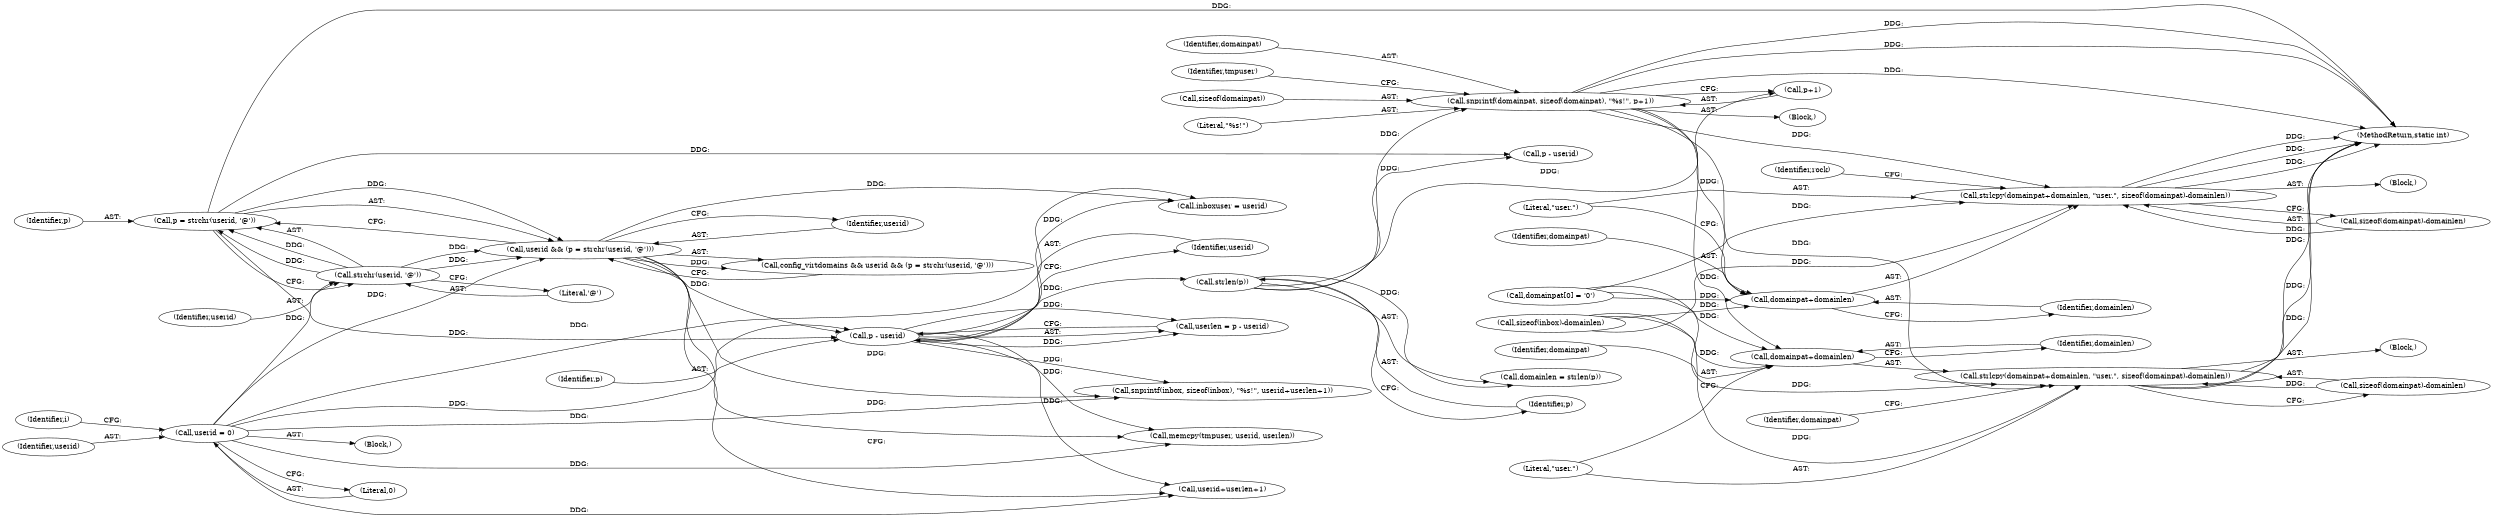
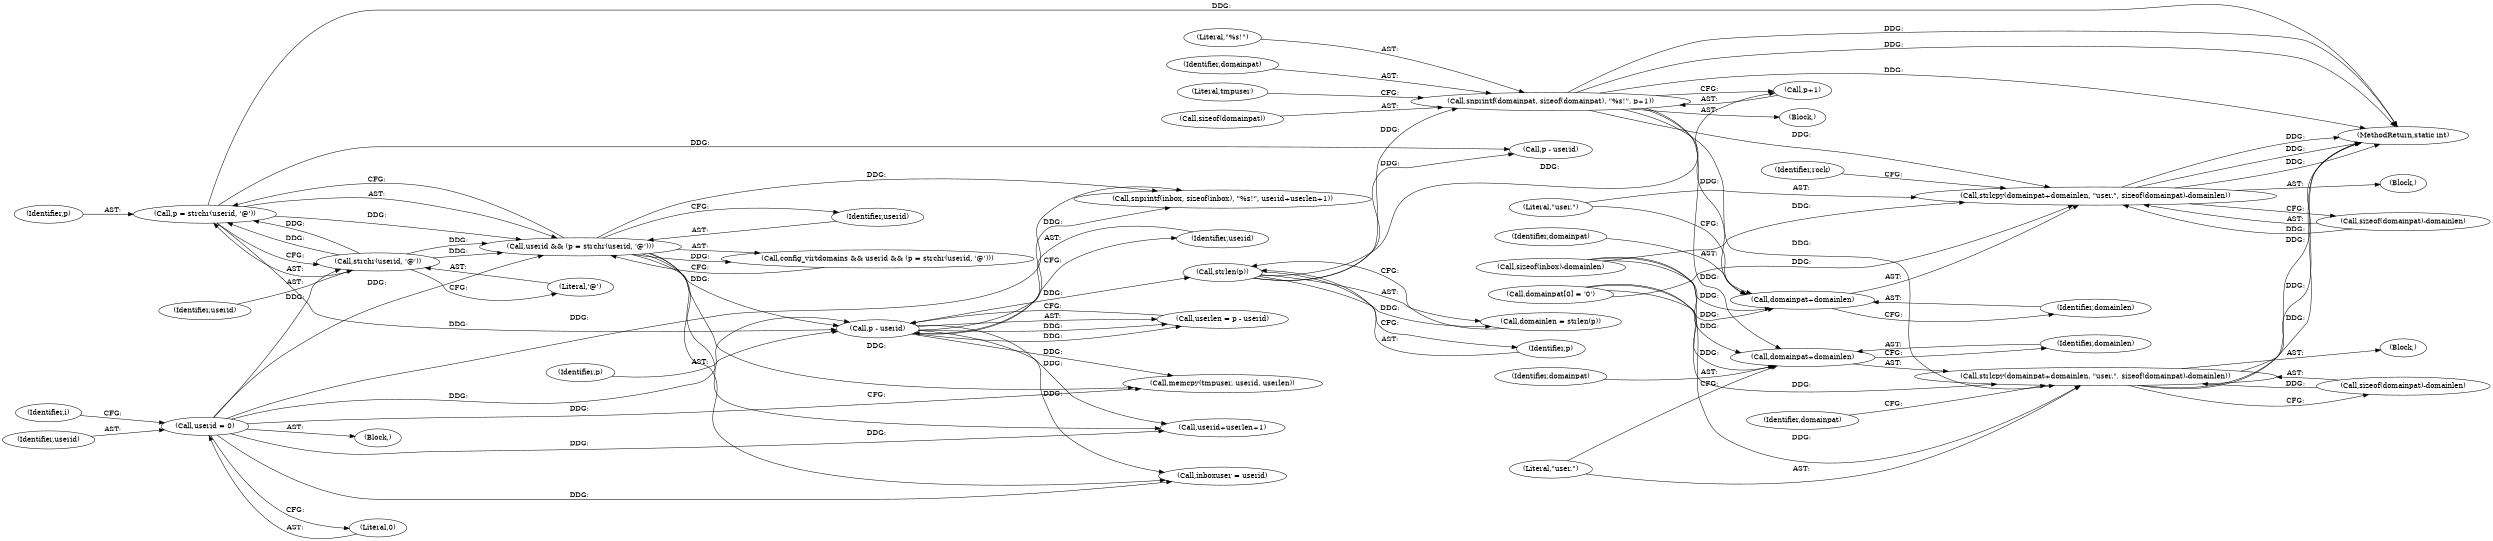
(1223, 72) -> (1223, 92)
none -> (1390, 279)
